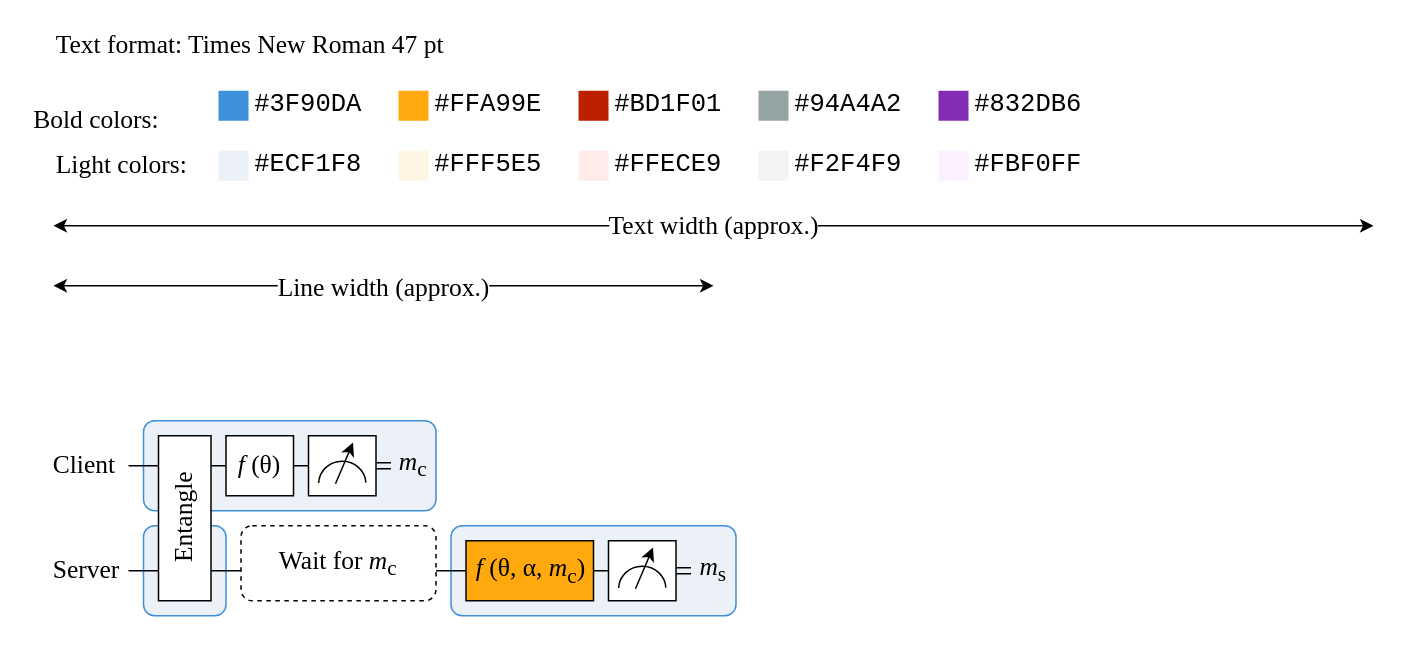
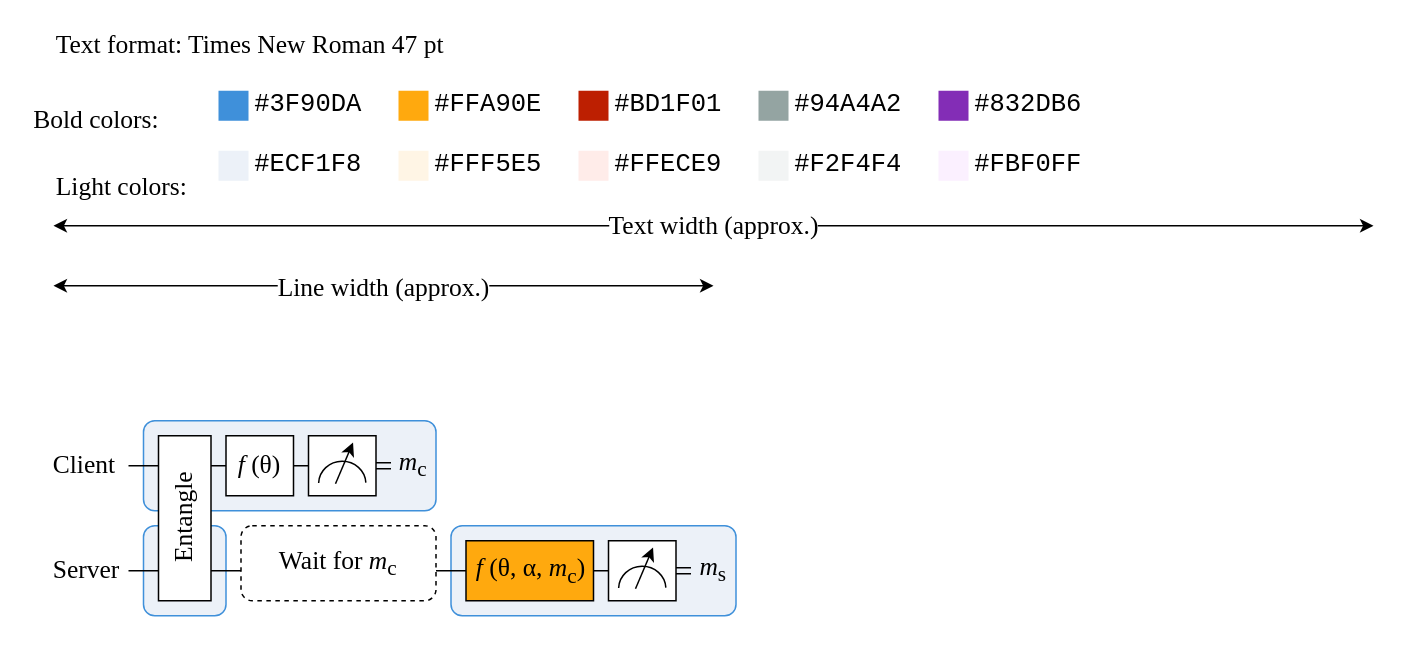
(488, 106) -> (488, 106)
(128, 166) -> (128, 188)
(848, 166) -> (848, 166)
